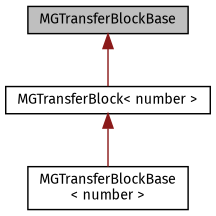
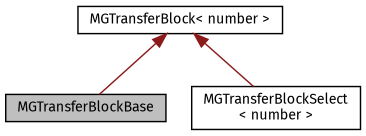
(108, 68) -> (128, 69)
(108, 188) -> (276, 108)
